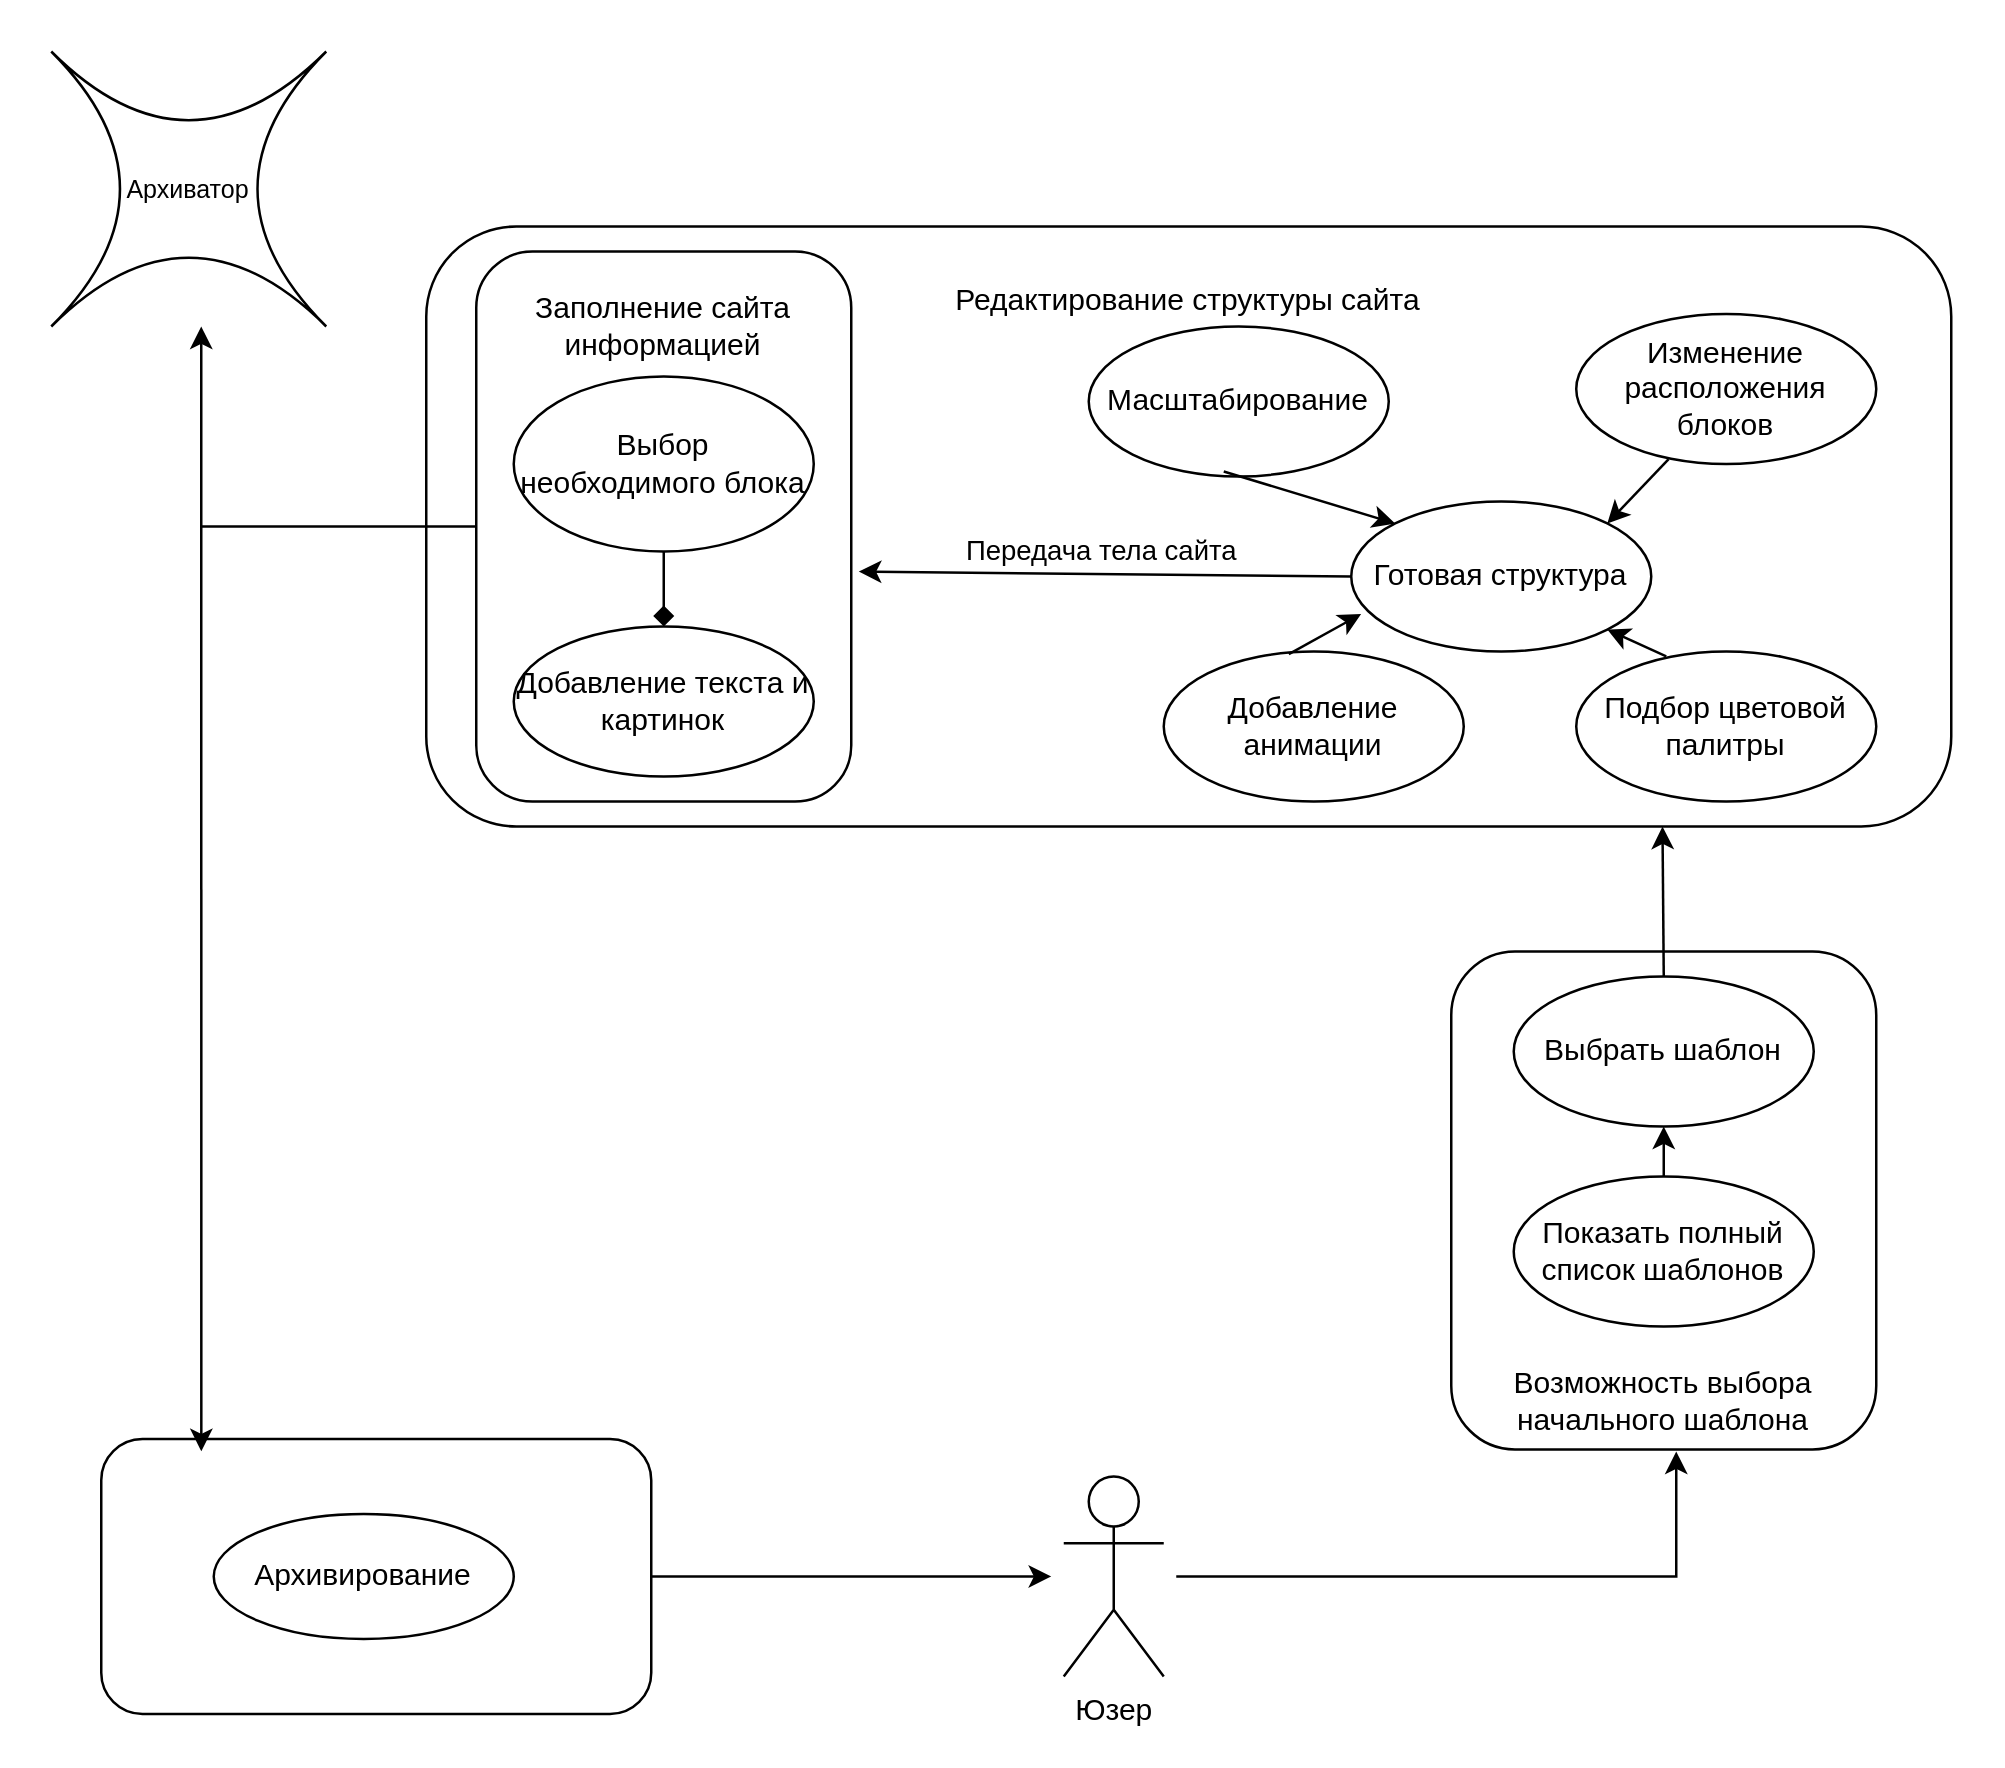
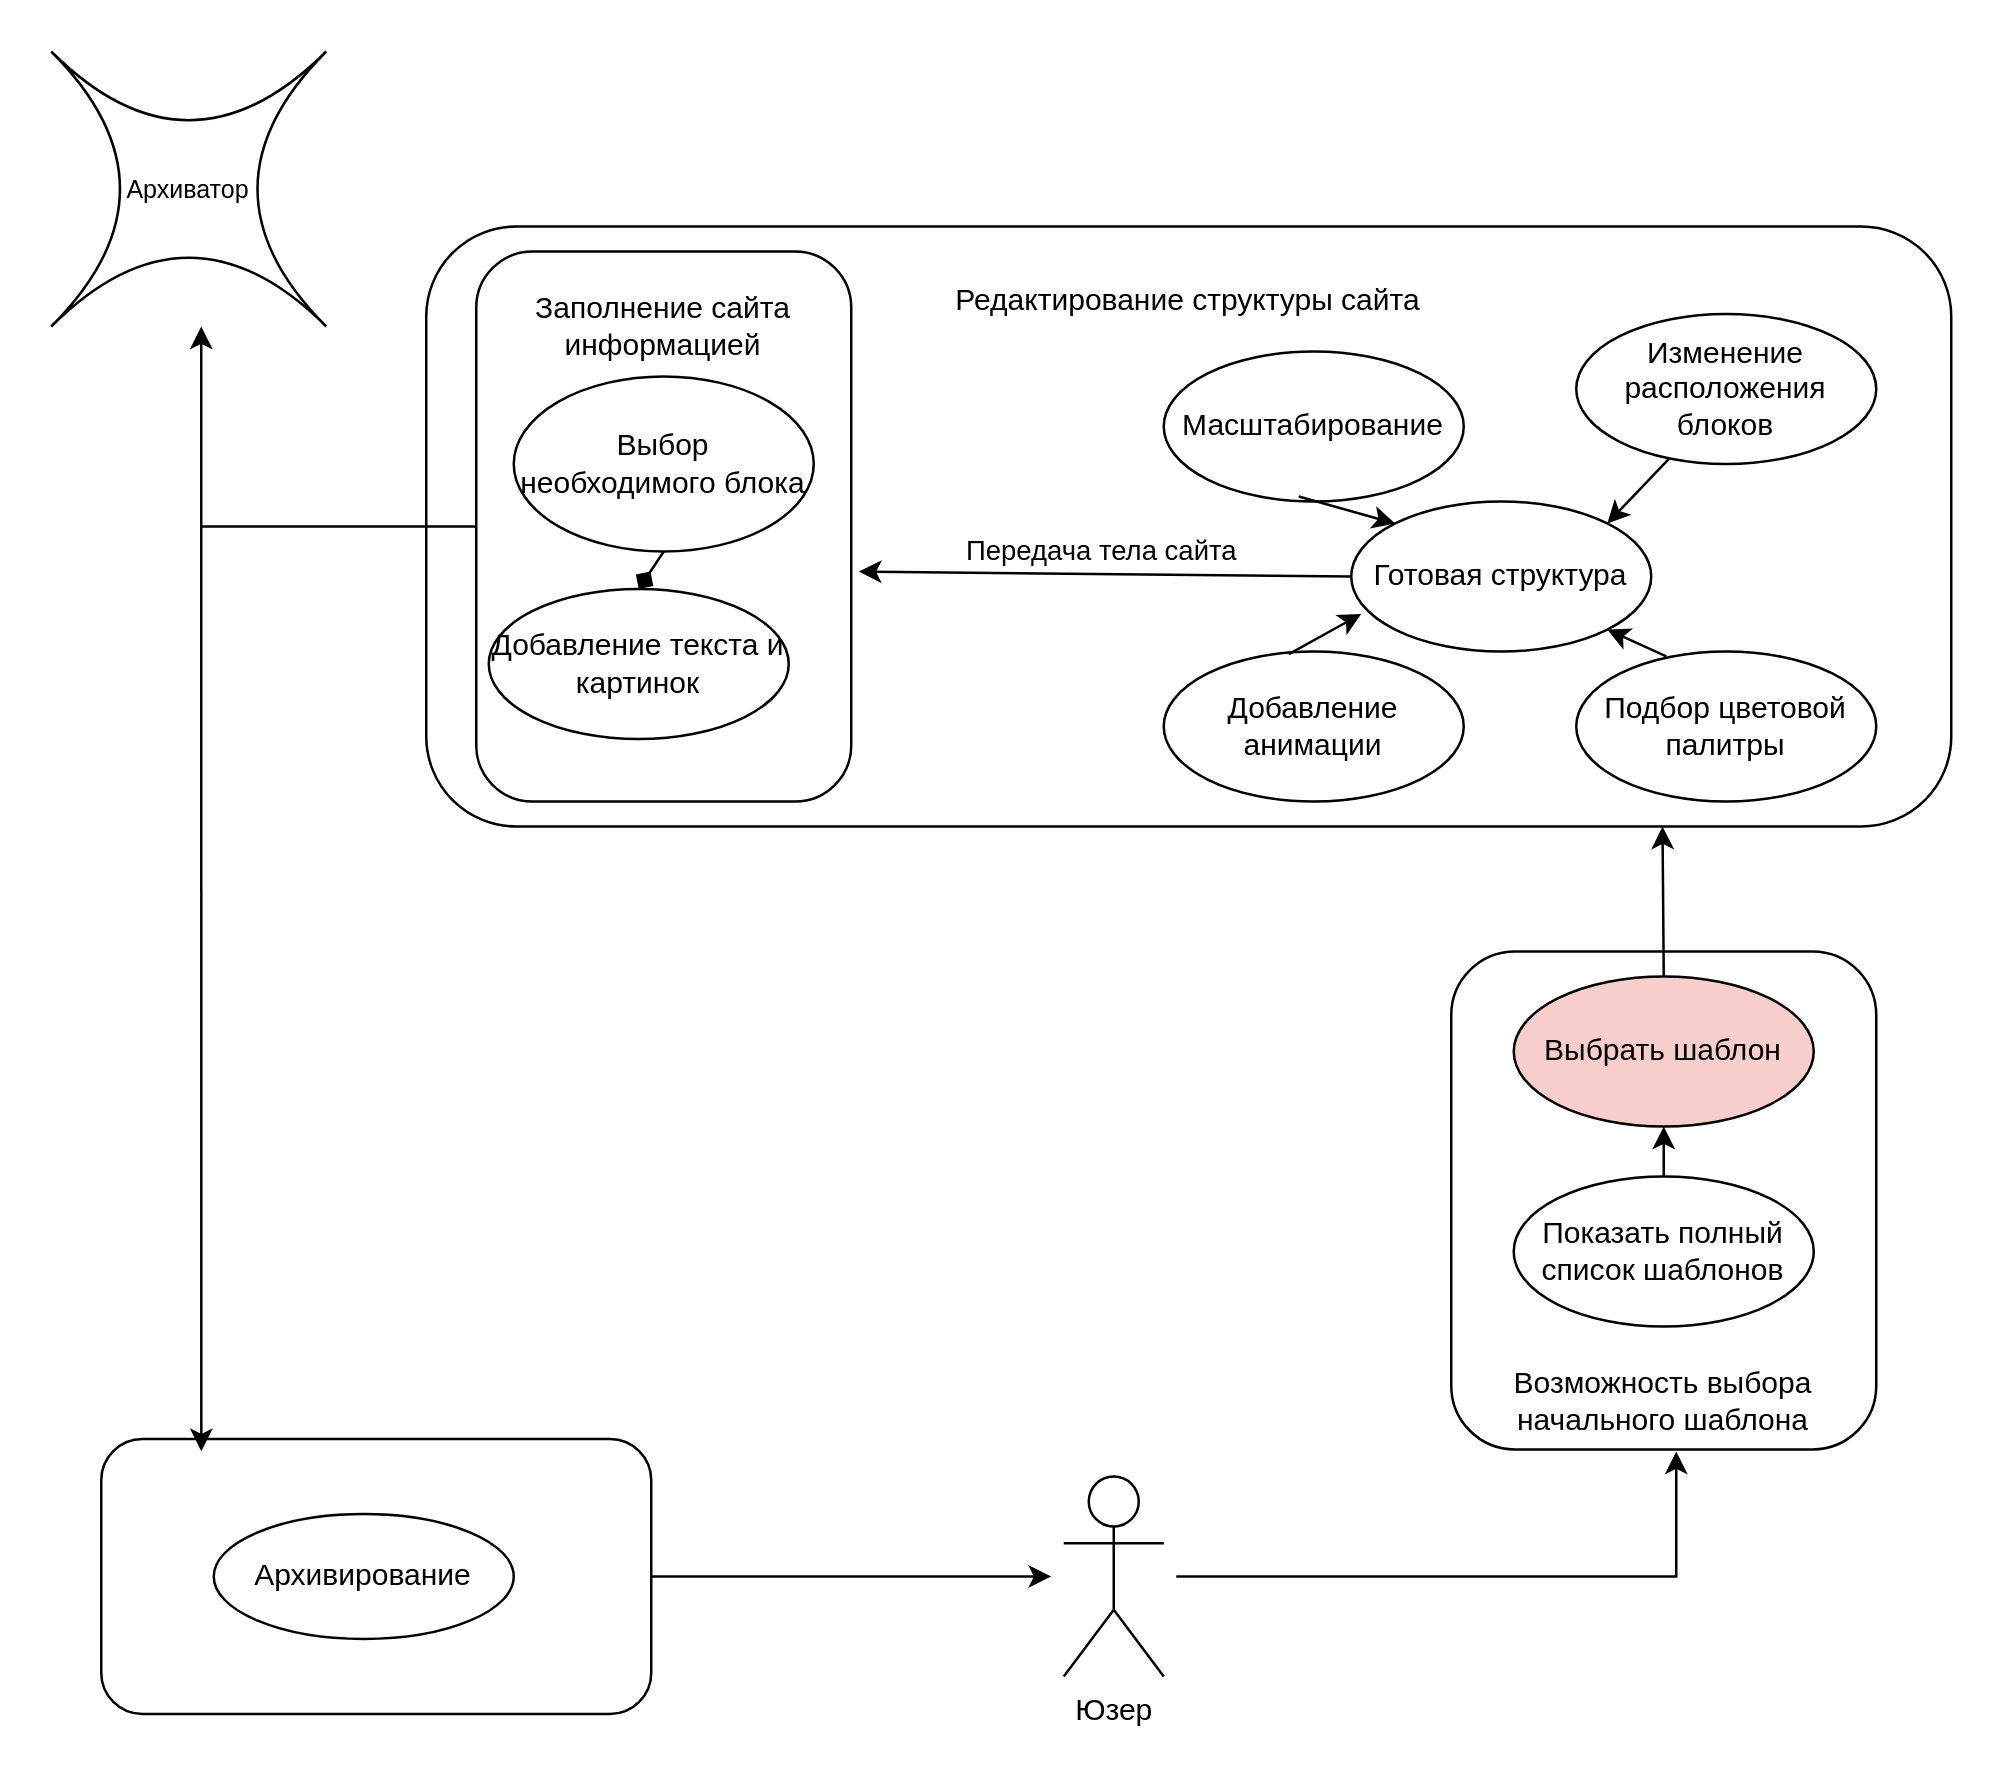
(1239, 401) -> (1314, 426)
(664, 701) -> (639, 664)
(1664, 1051) -> (1664, 1051)
